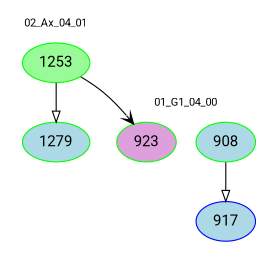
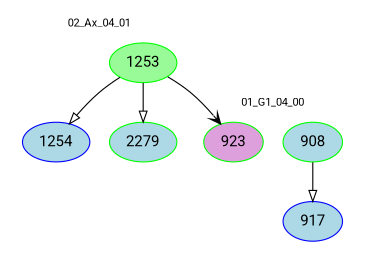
none -> (56, 142)
(56, 142) -> (143, 142)
